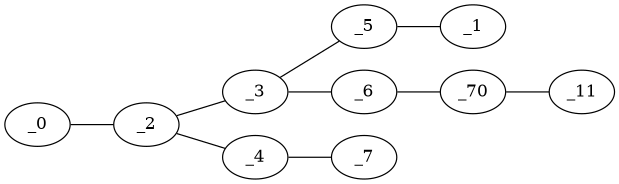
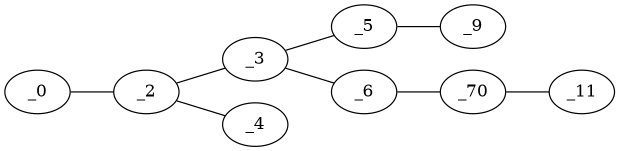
(473, 27) -> (473, 27)
(364, 157) -> none
